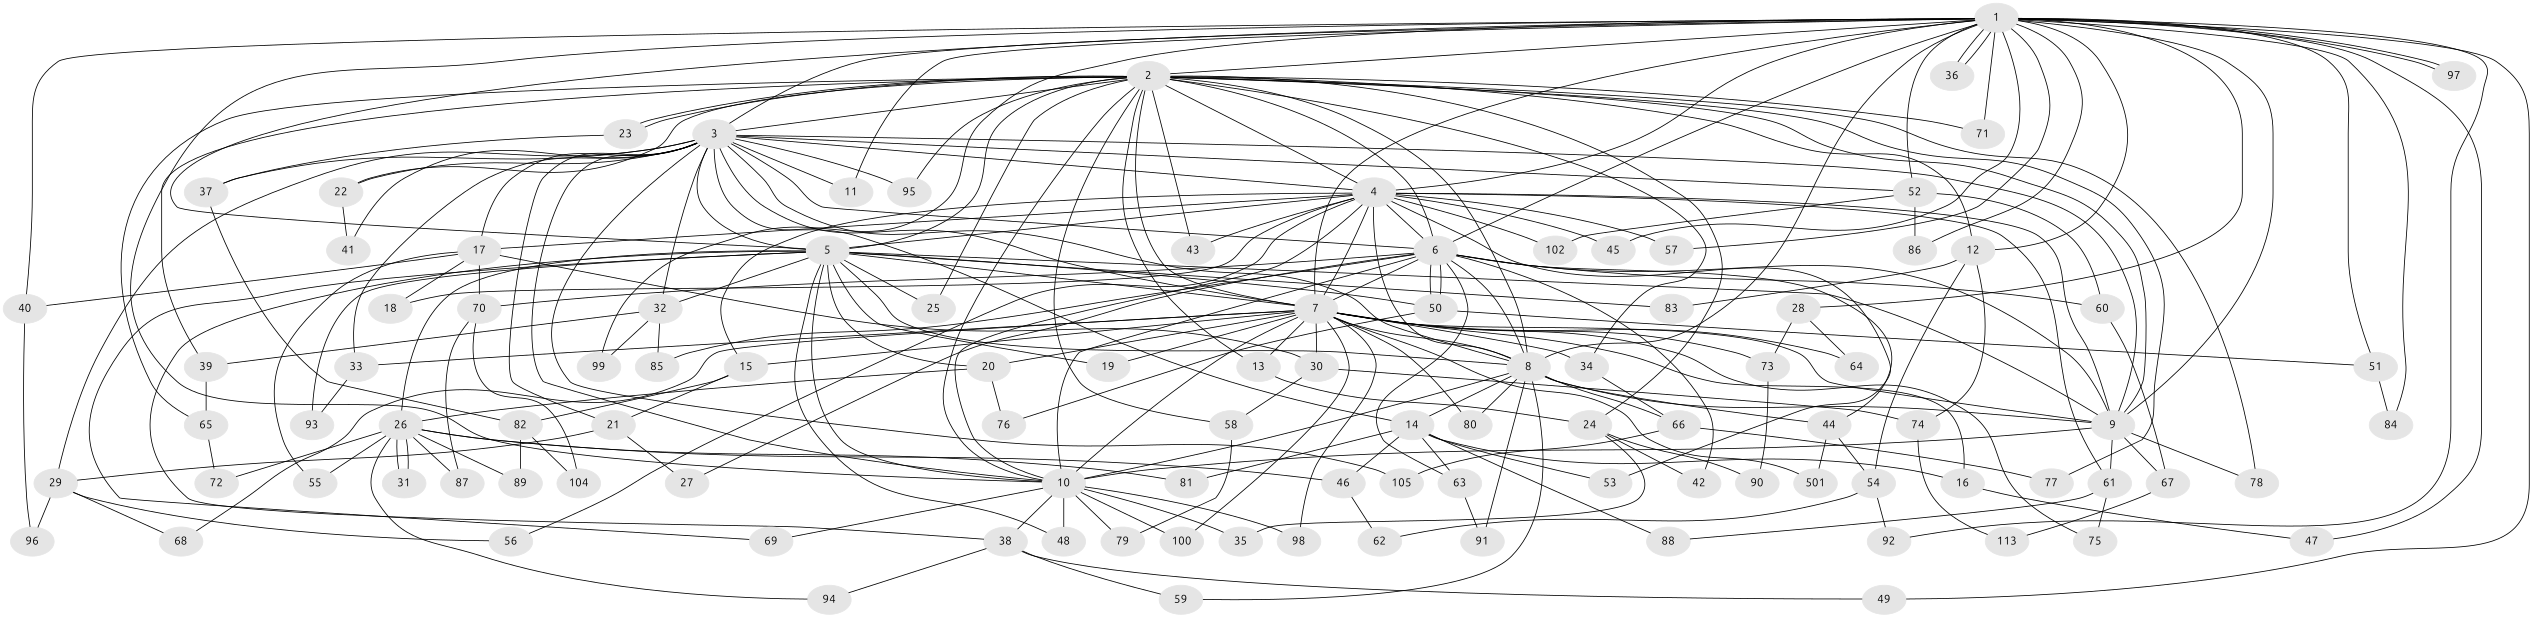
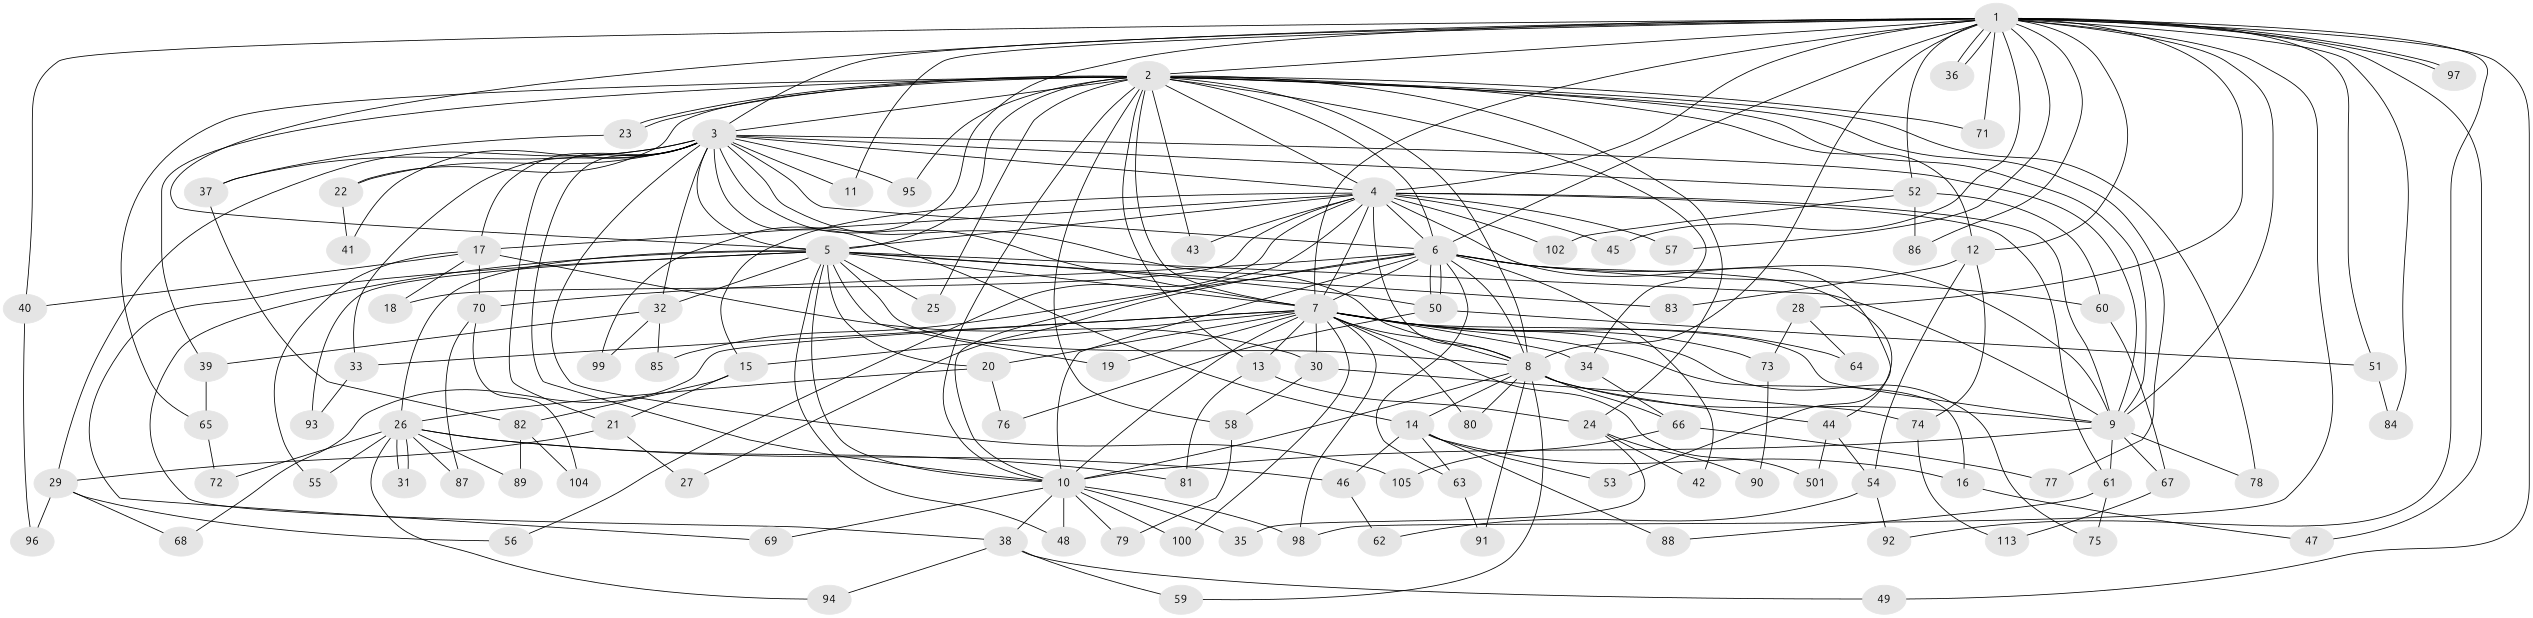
(500, 62) -> (2163, 514)
(1318, 450) -> (1200, 414)
